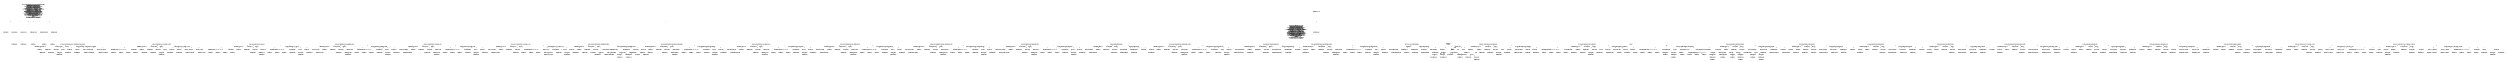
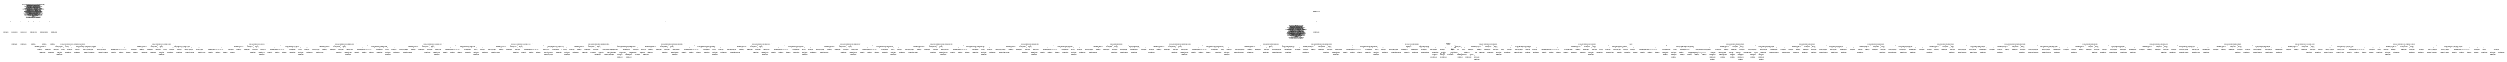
(1263, 47) -> none
